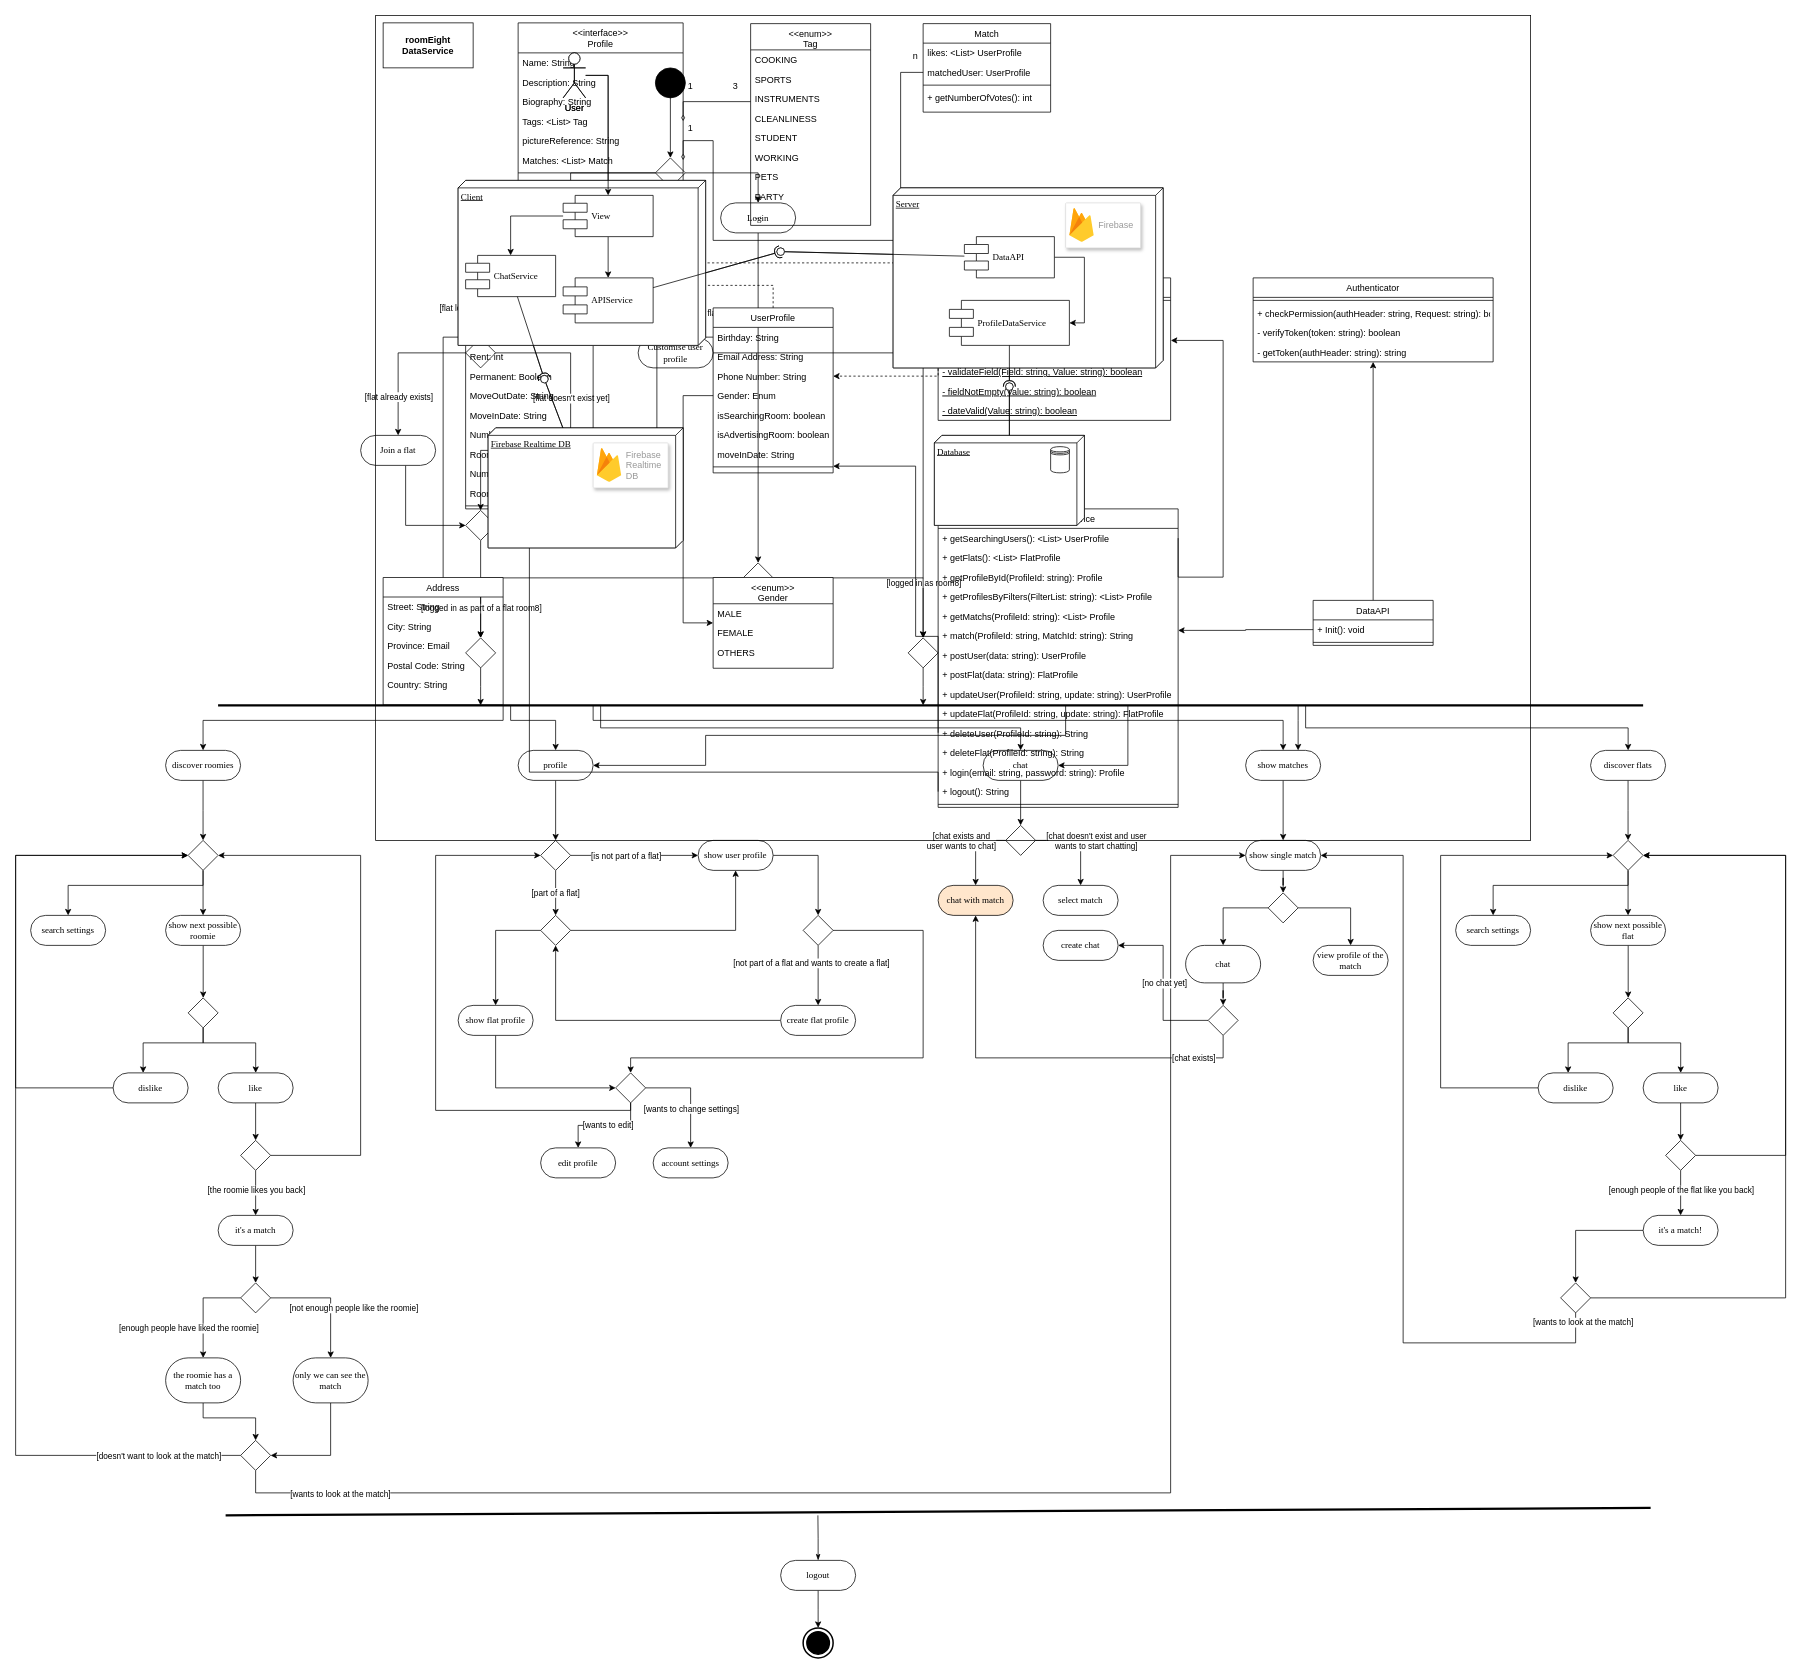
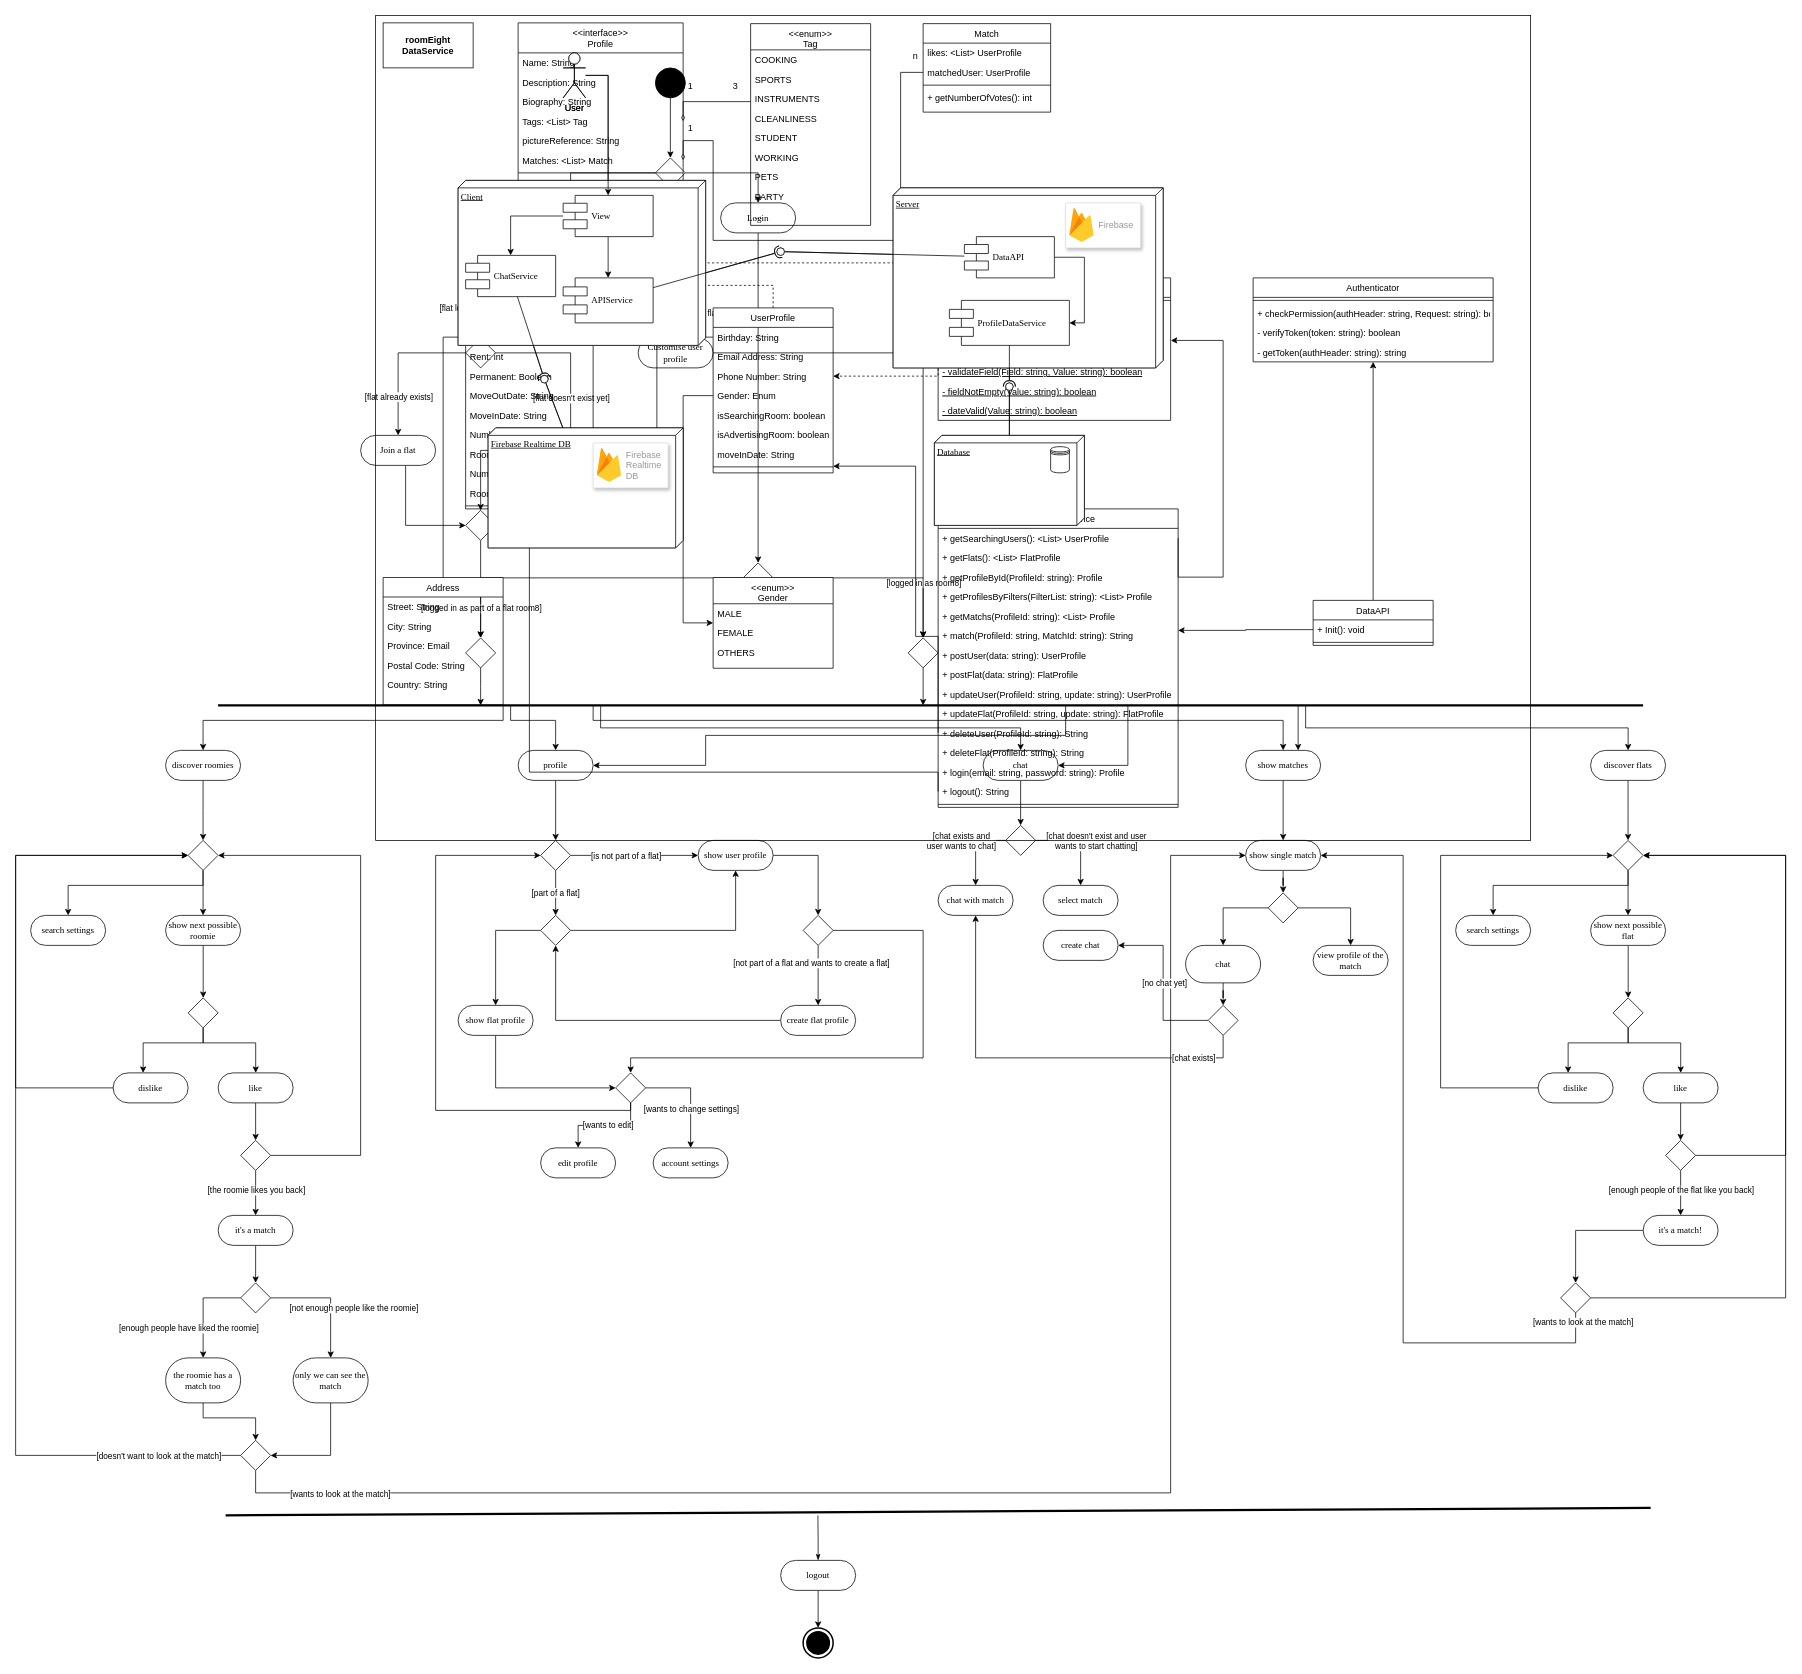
(975, 900) -> (975, 900)
